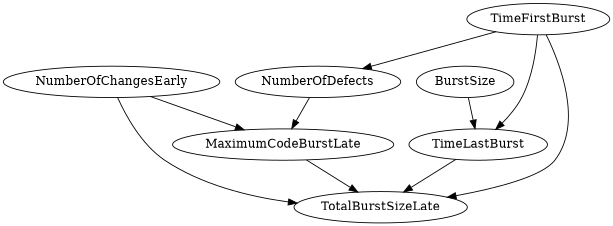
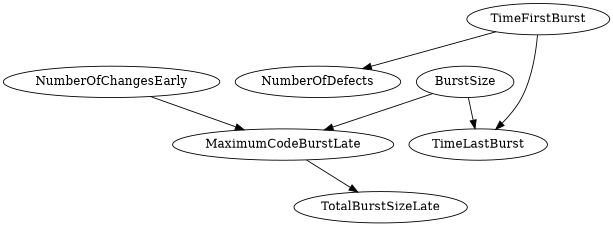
(303, 109) -> (383, 110)
(561, 149) -> none
(187, 173) -> none
(434, 173) -> none
